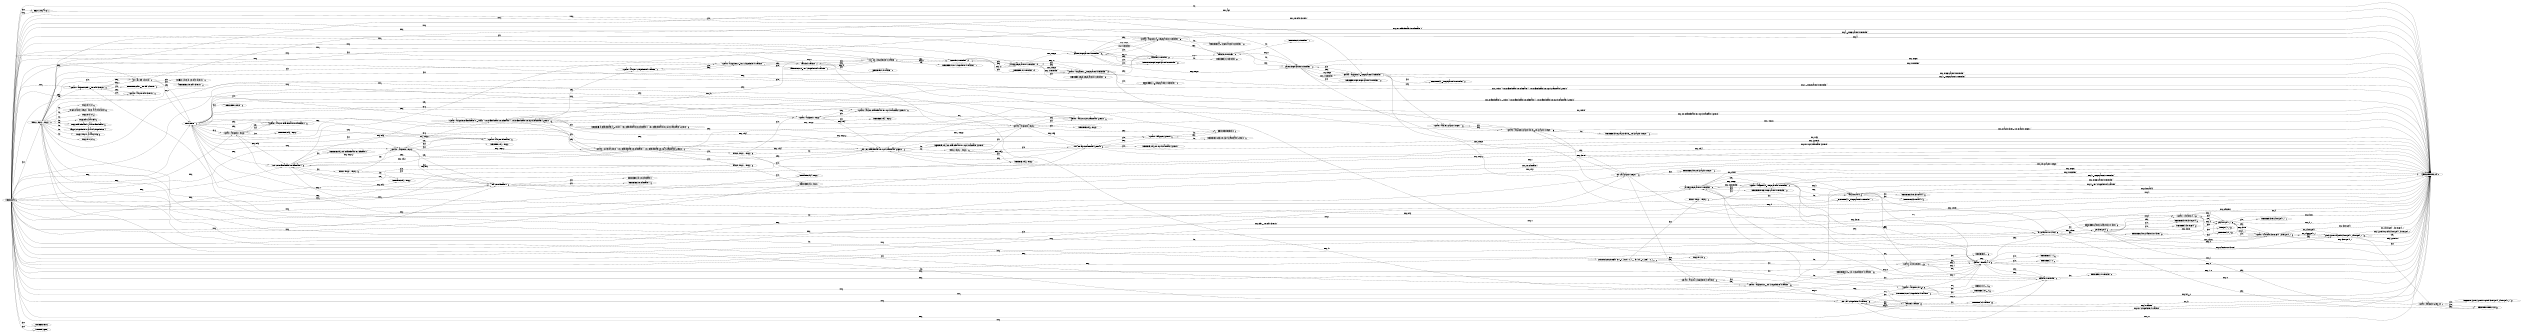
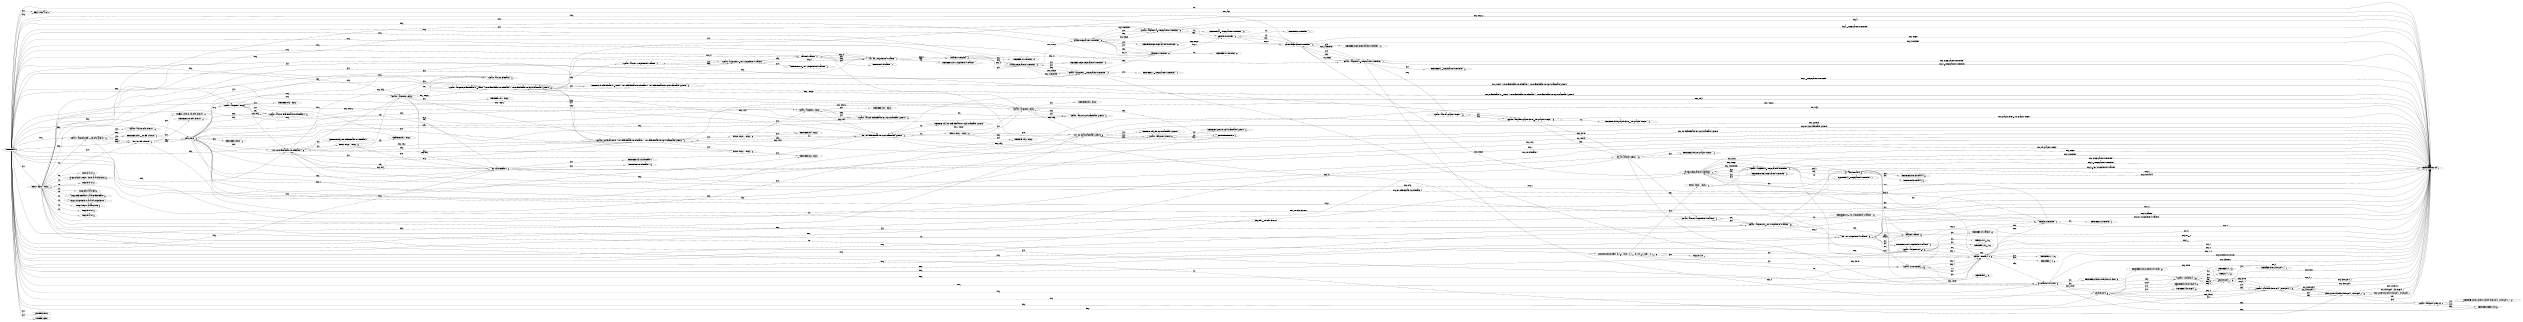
none -> (88, 216)
none -> (2194, 241)
